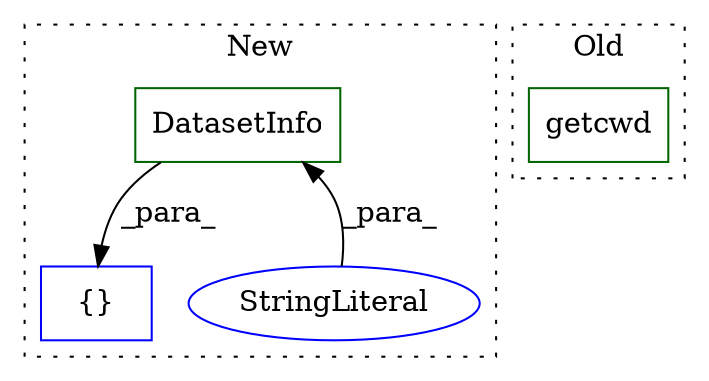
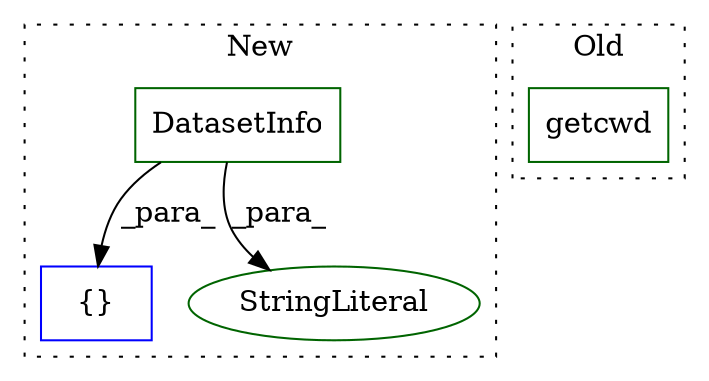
(341, 219) -> (226, 214)
(334, 303) -> (334, 303)
